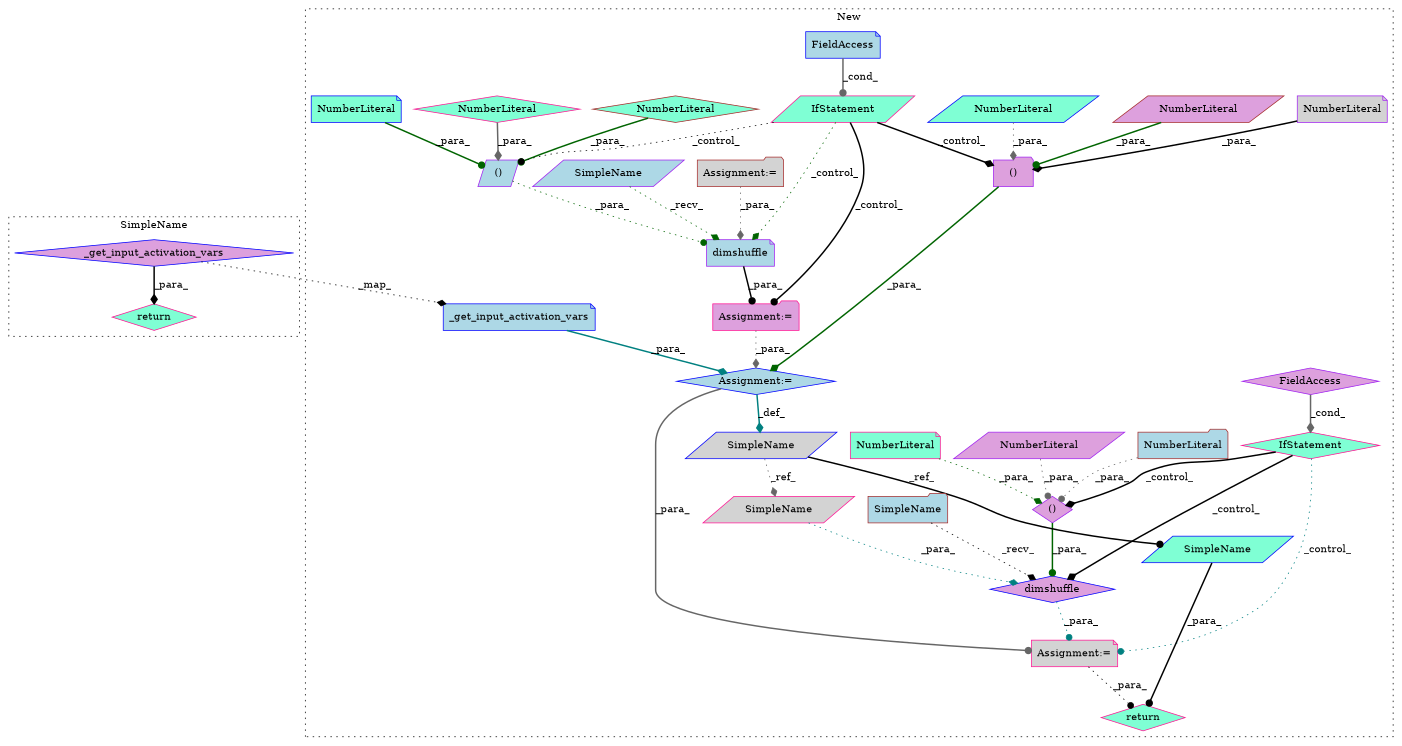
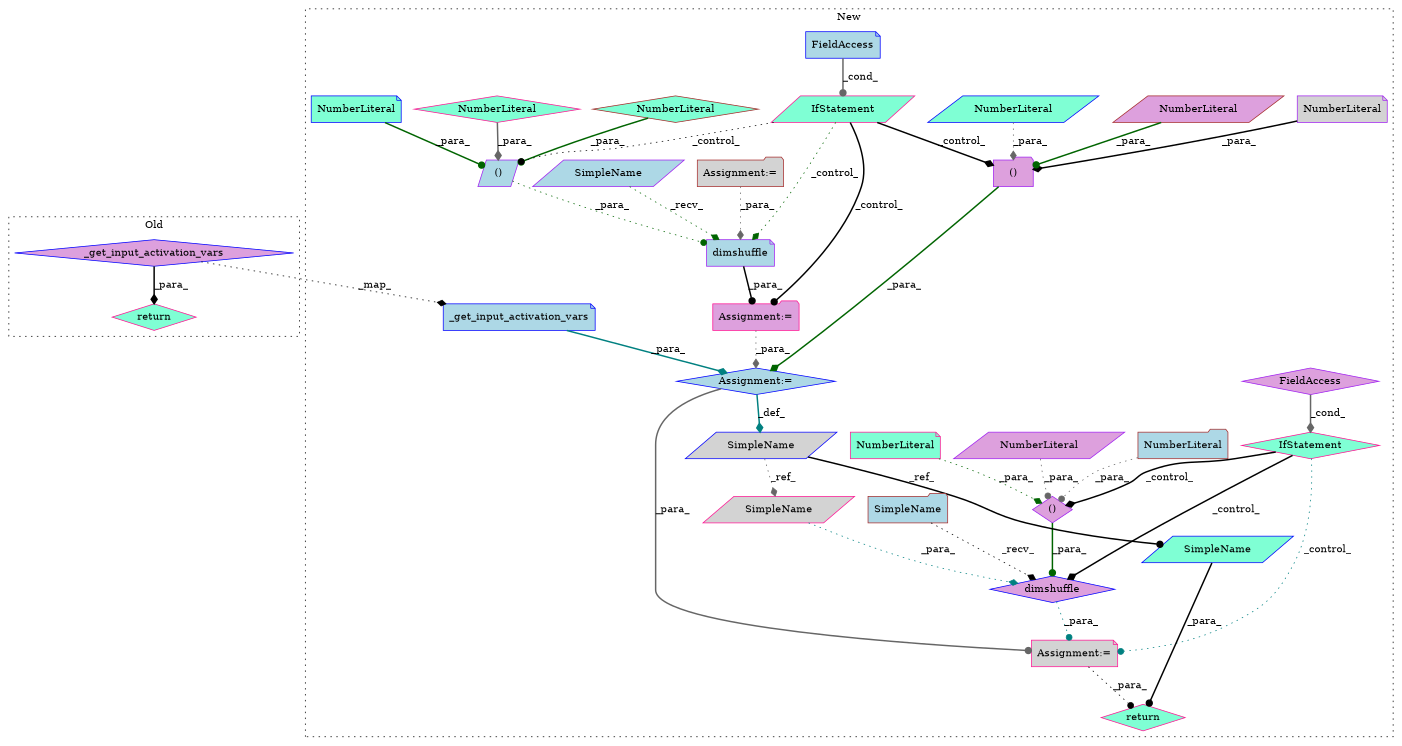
(154, 225) -> (154, 225)
